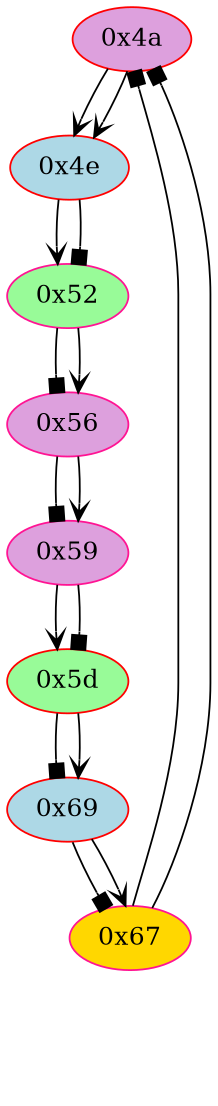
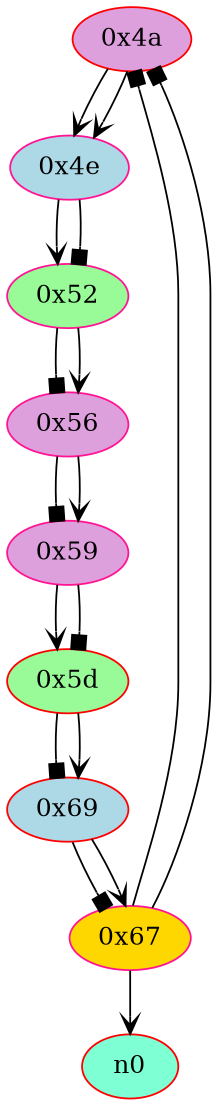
(70, 168) -> (70, 168)
none -> (130, 1066)
